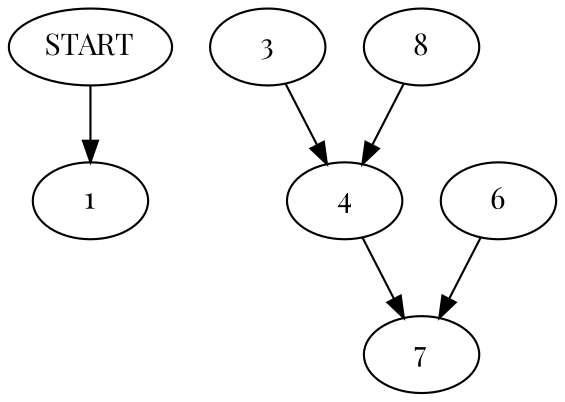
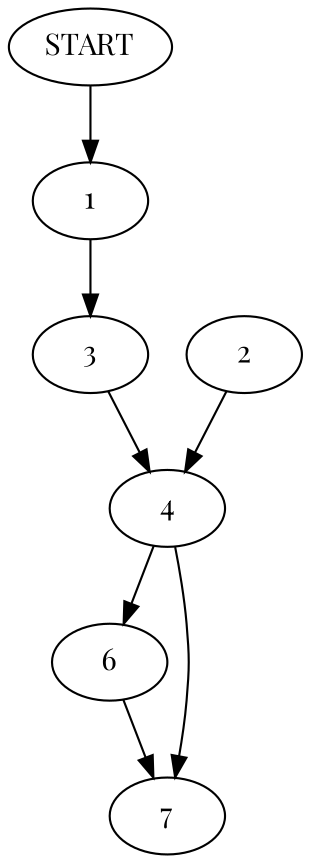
(422, 47) -> (244, 355)
none -> (90, 267)
none -> (143, 575)
